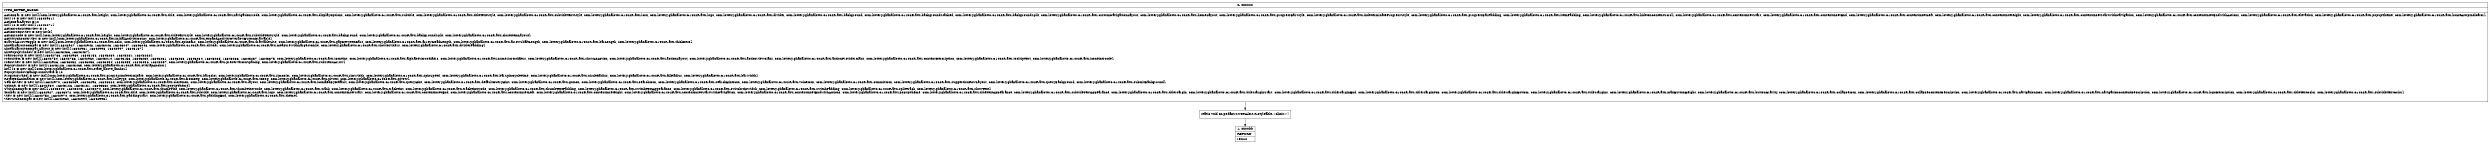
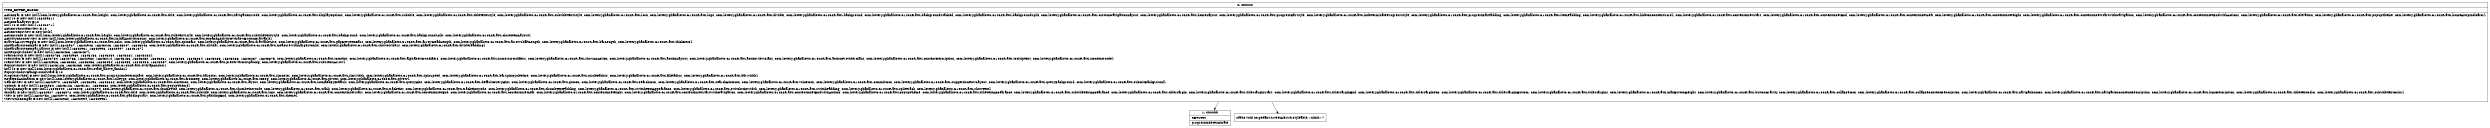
(1245, 121) -> (1217, 105)
(1242, 139) -> (1210, 123)
